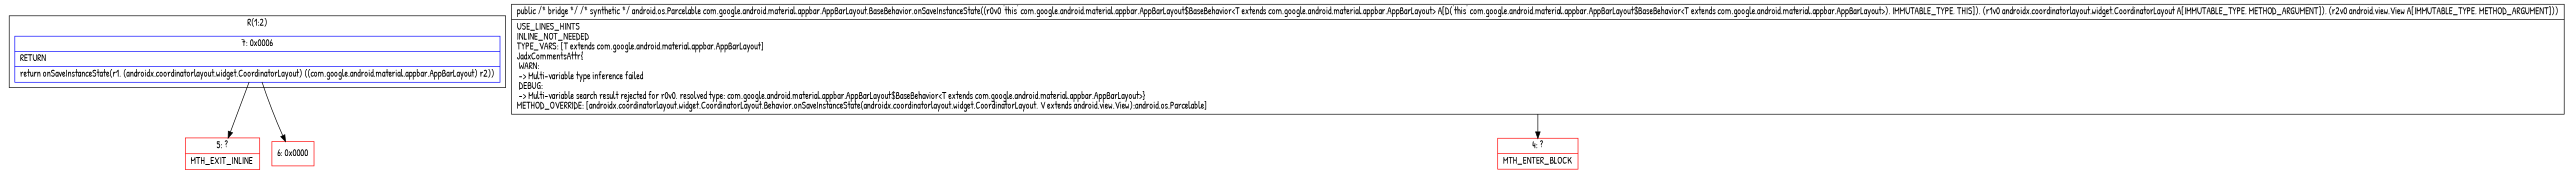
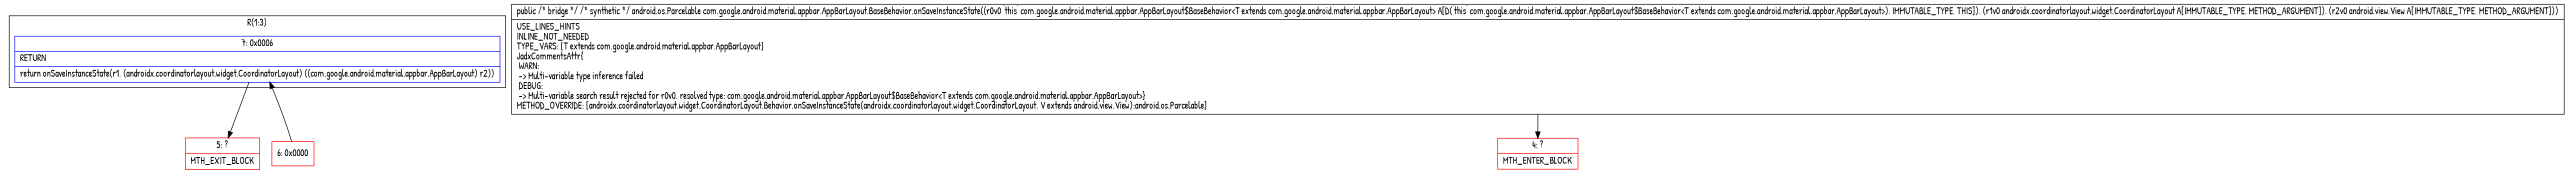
(257, 23) -> (257, 23)
(272, 109) -> (283, 115)
(222, 161) -> (223, 161)
